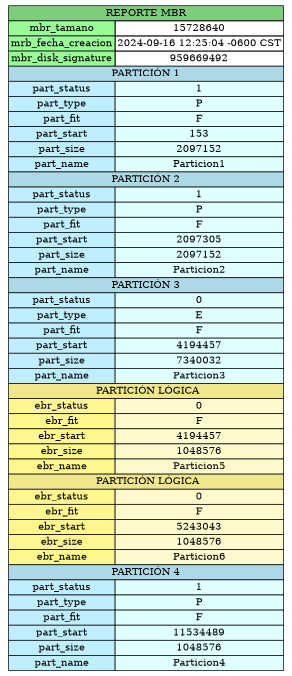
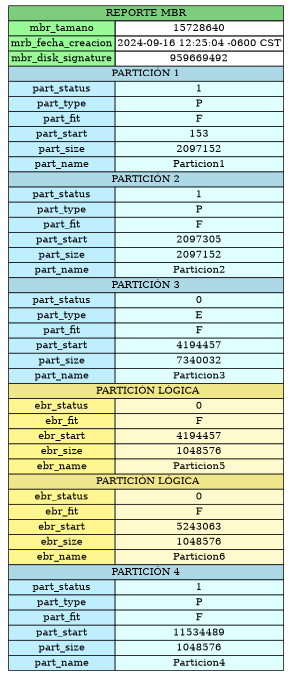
(199, 527) -> (199, 527)
